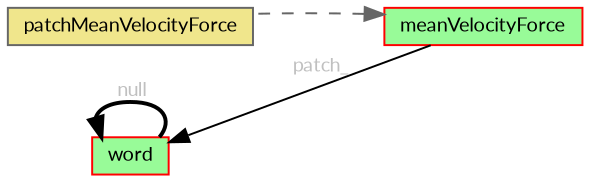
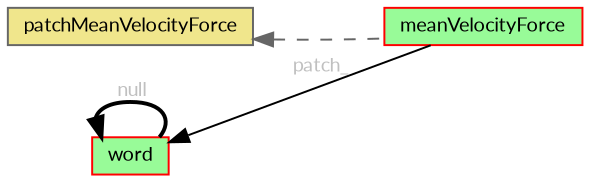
(309, 13) -> (329, 40)
